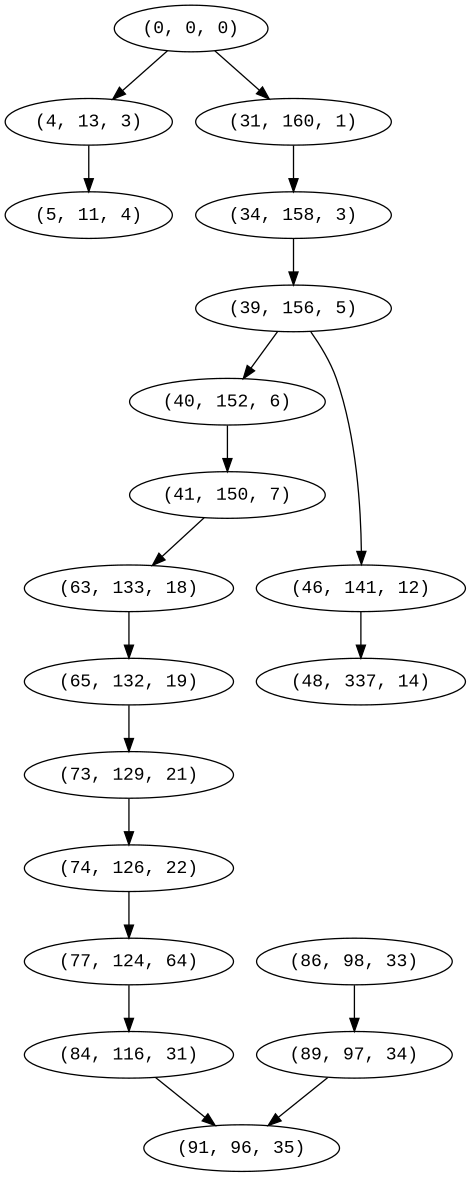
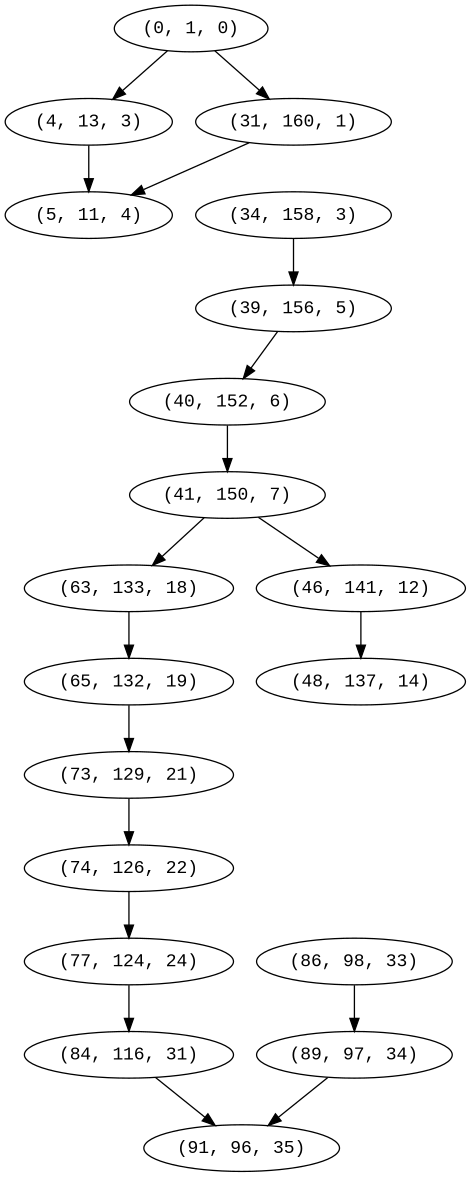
(191, 29) -> (191, 29)
(294, 162) -> (196, 166)
(351, 438) -> (288, 538)
(361, 682) -> (361, 682)
(129, 962) -> (129, 962)
